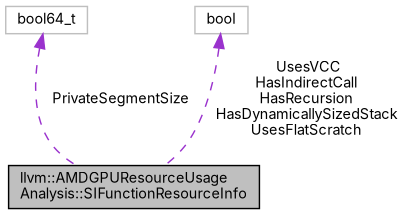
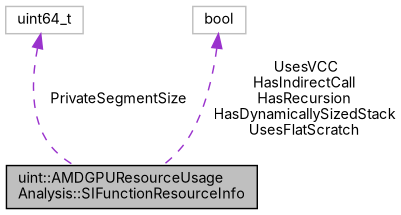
(47, 20) -> (44, 20)
(134, 187) -> (132, 187)
